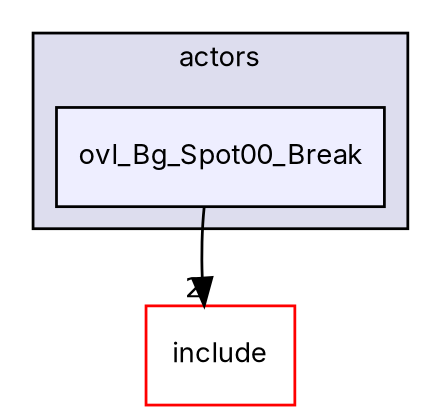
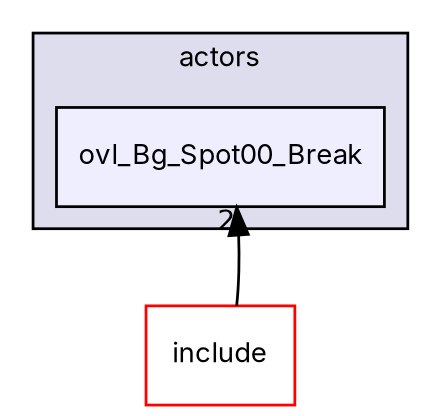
(202, 246) -> (239, 270)
